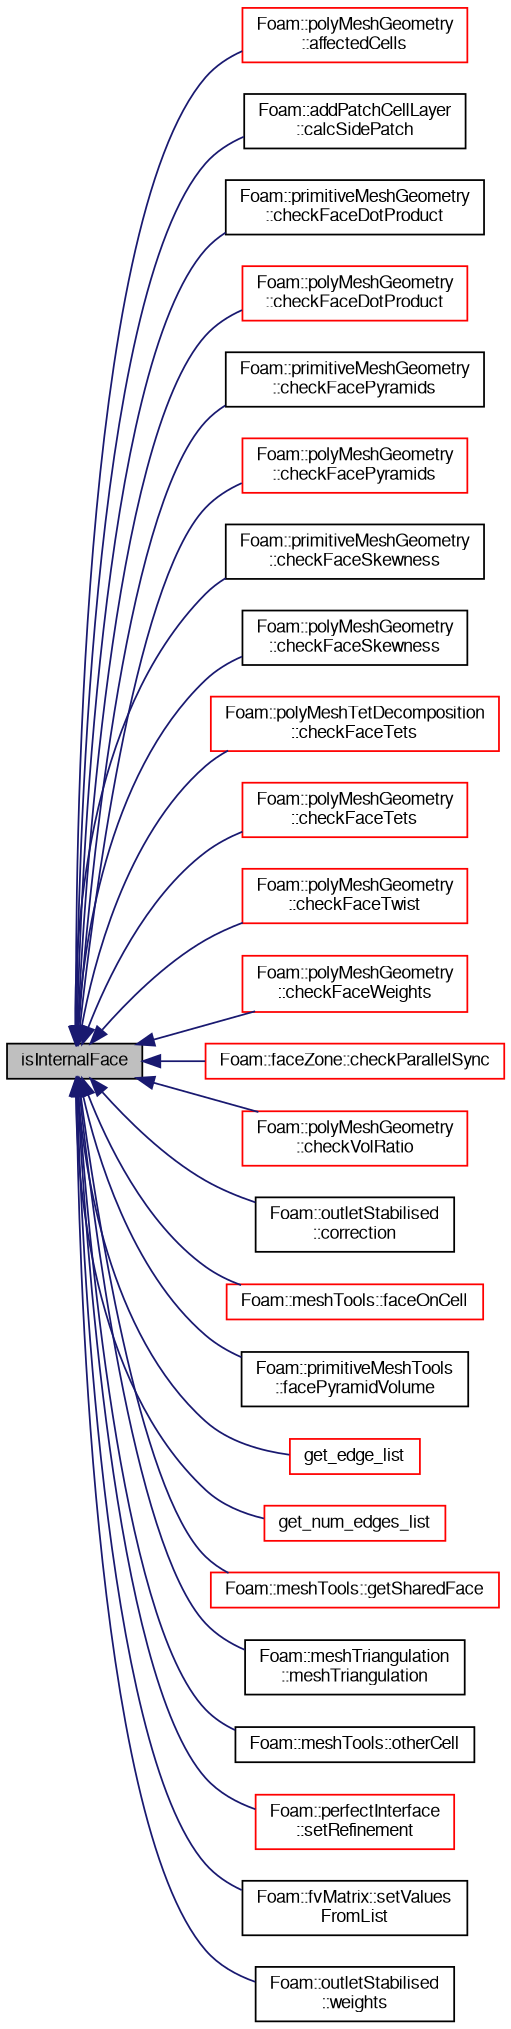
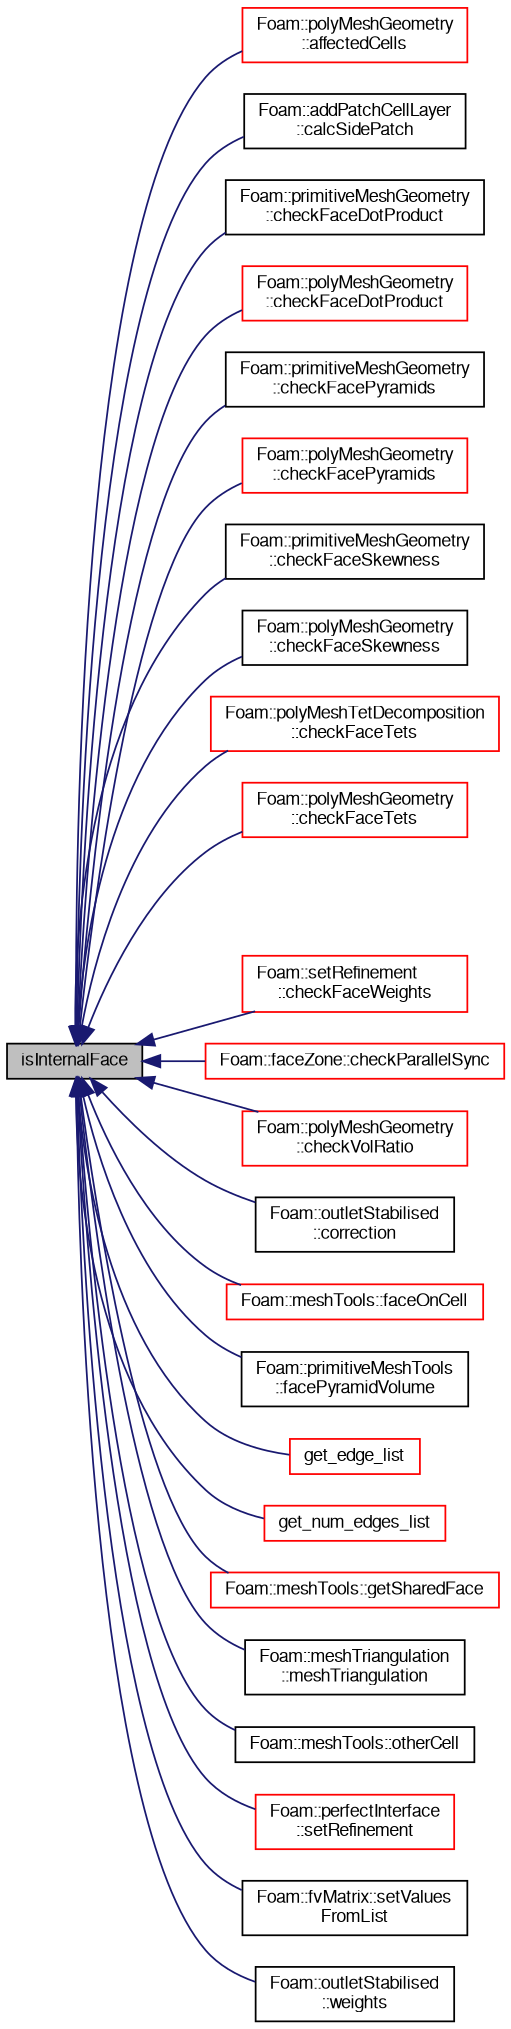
(355, 896) -> none
(355, 984) -> (355, 984)
